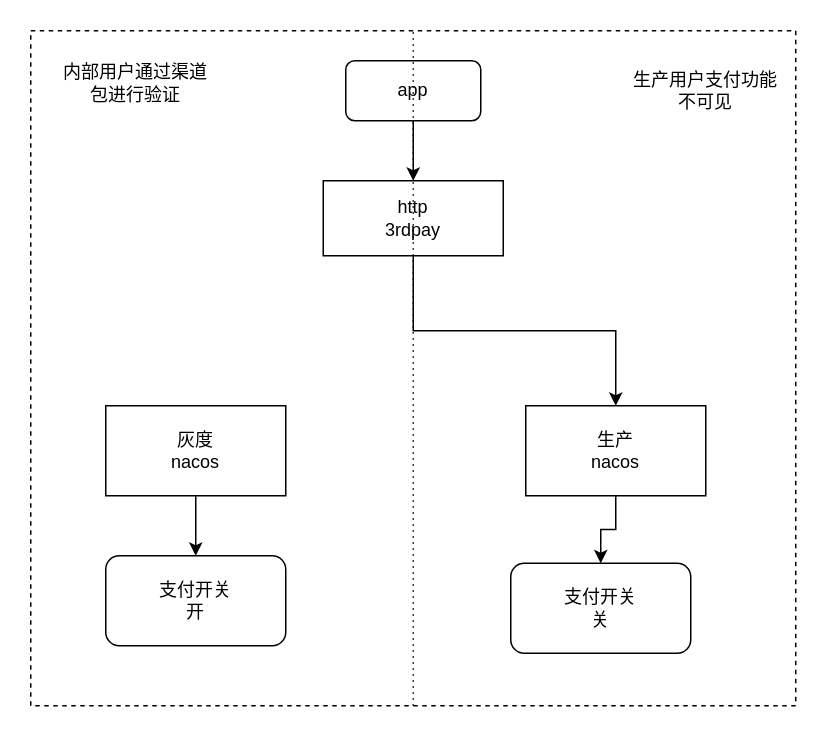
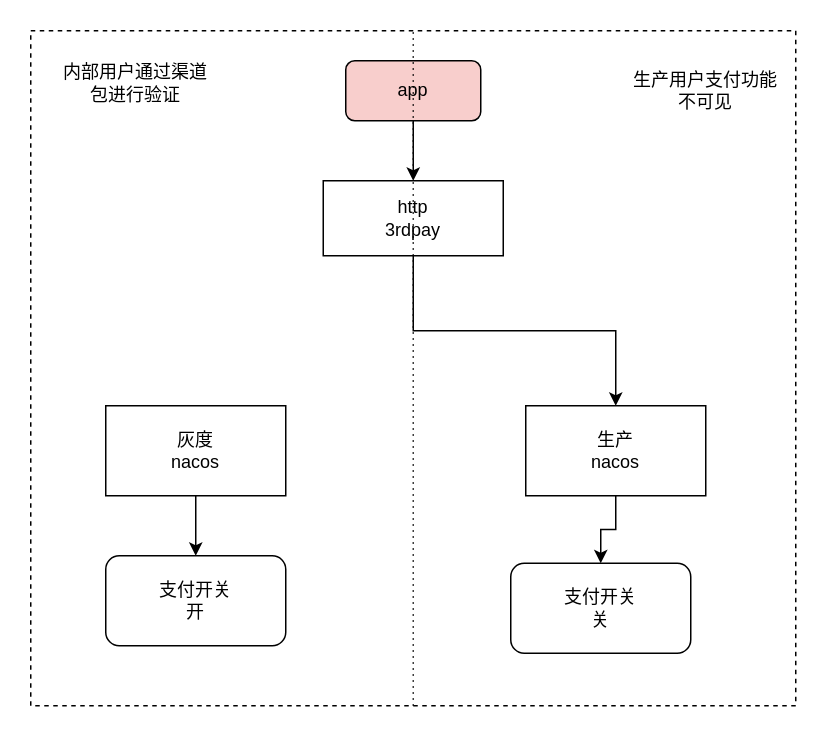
(413, 91) -> (413, 91)
